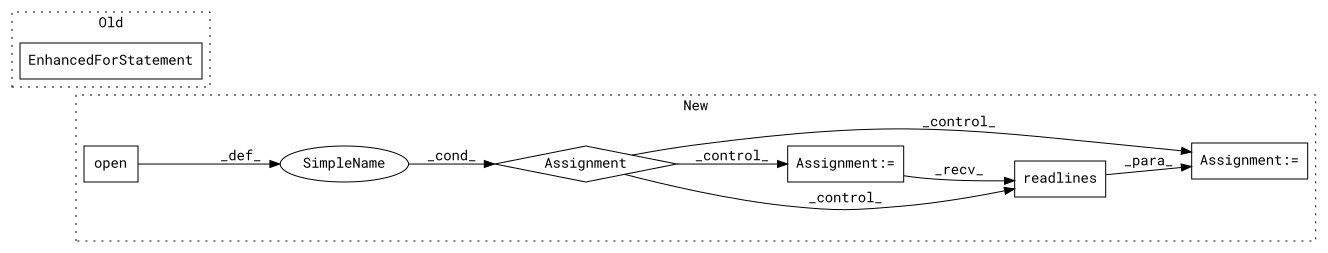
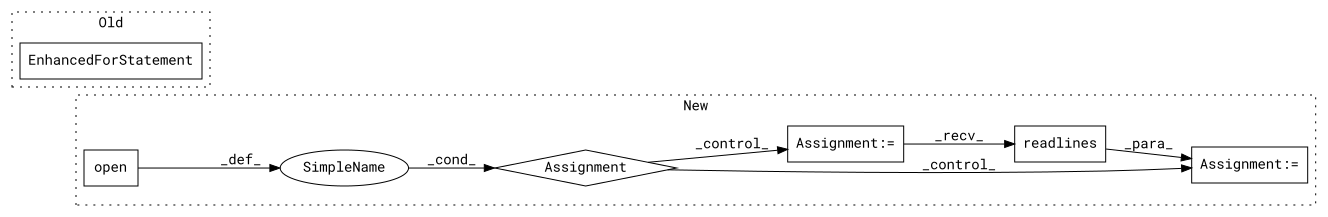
(813, 208) -> none
